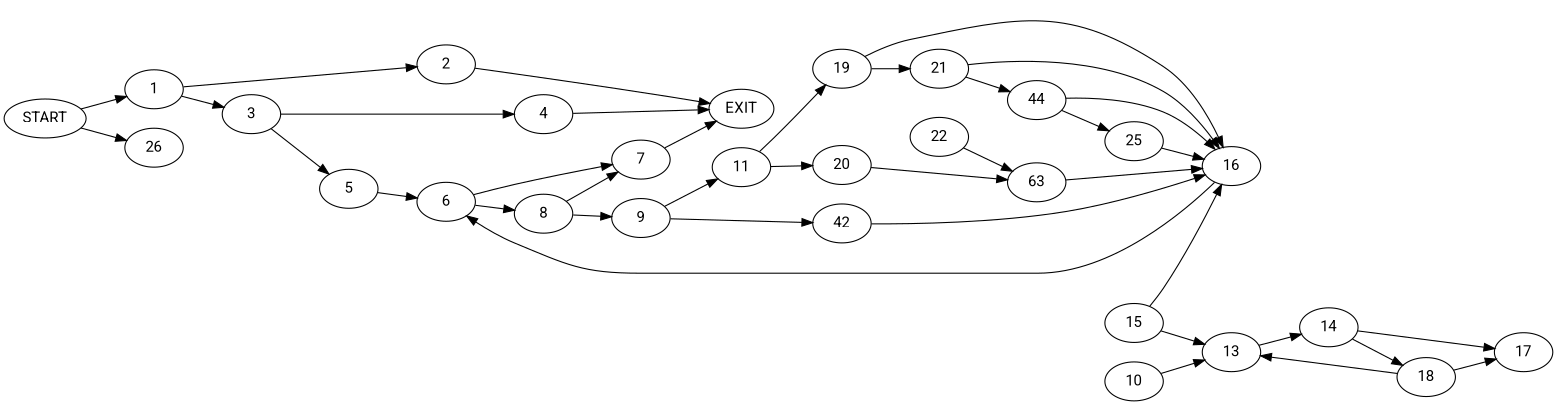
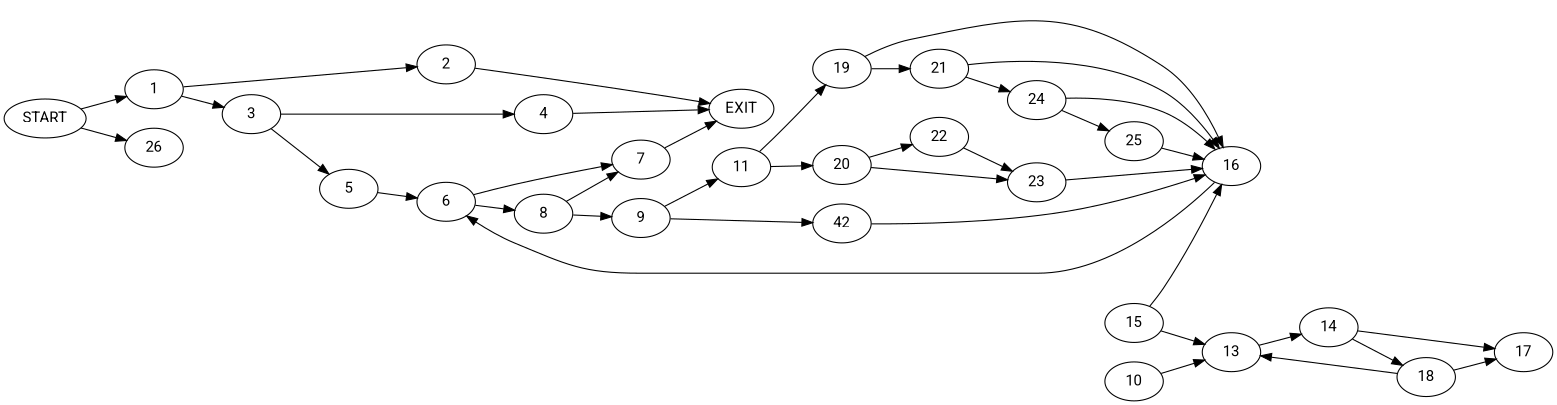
(1037, 100) -> (1037, 100)
none -> (885, 152)
(1037, 182) -> (1037, 182)
